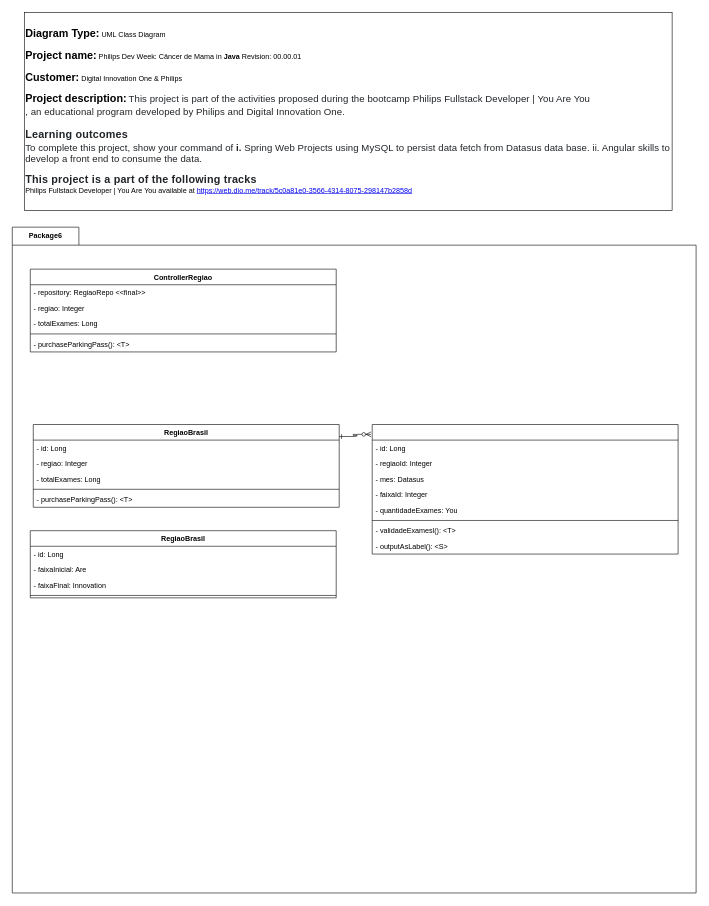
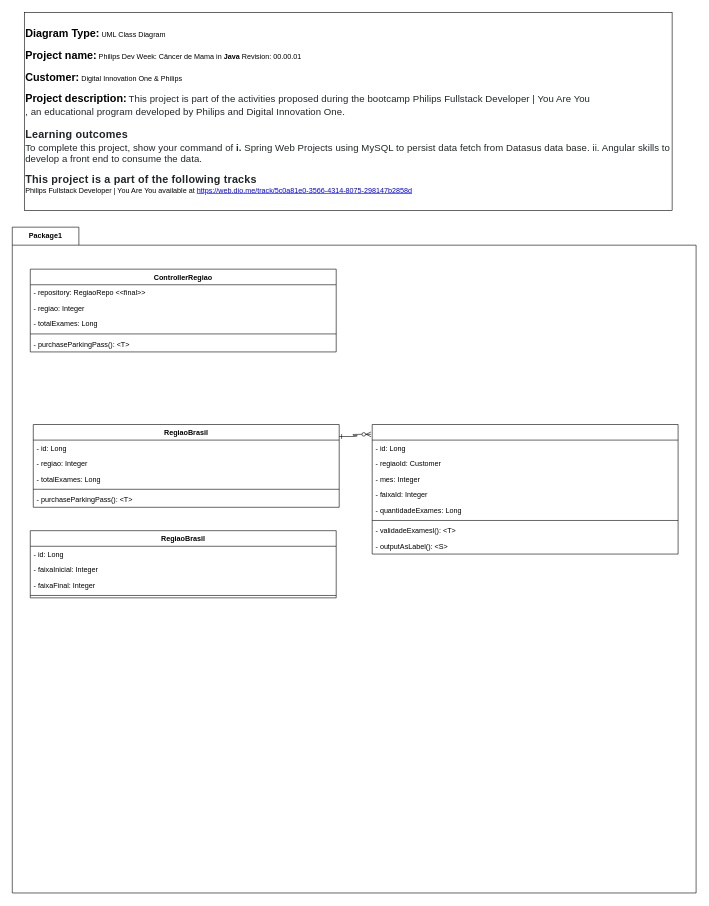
(46, 236) -> (46, 236)
(410, 464) -> (412, 464)
(401, 479) -> (401, 479)
(418, 511) -> (420, 511)
(65, 570) -> (73, 570)
(75, 586) -> (70, 586)
